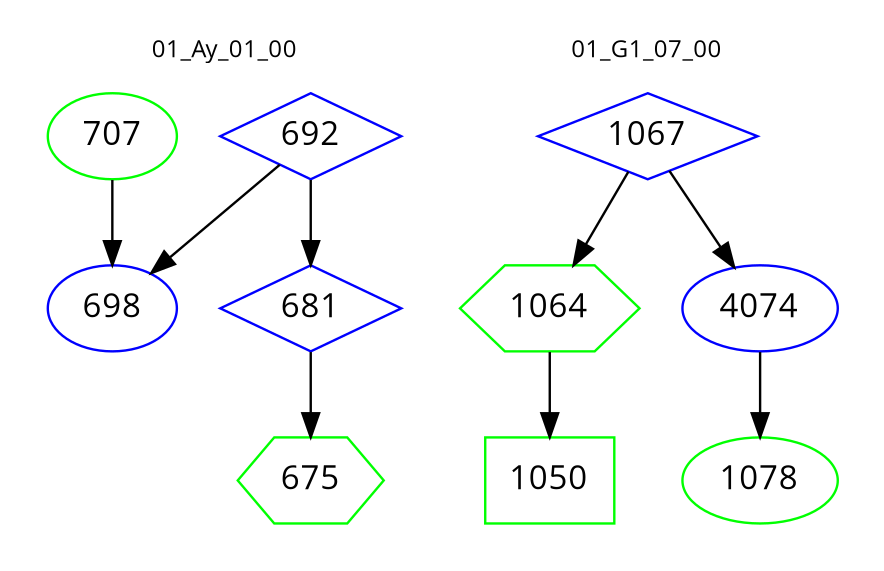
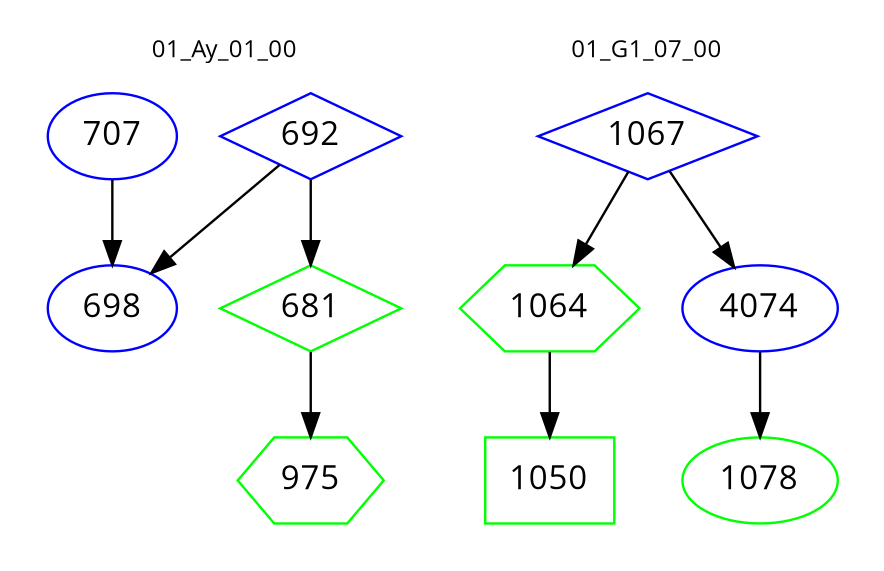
(112, 136) -> (112, 136)
(311, 308) -> (311, 308)
(311, 480) -> (311, 480)
